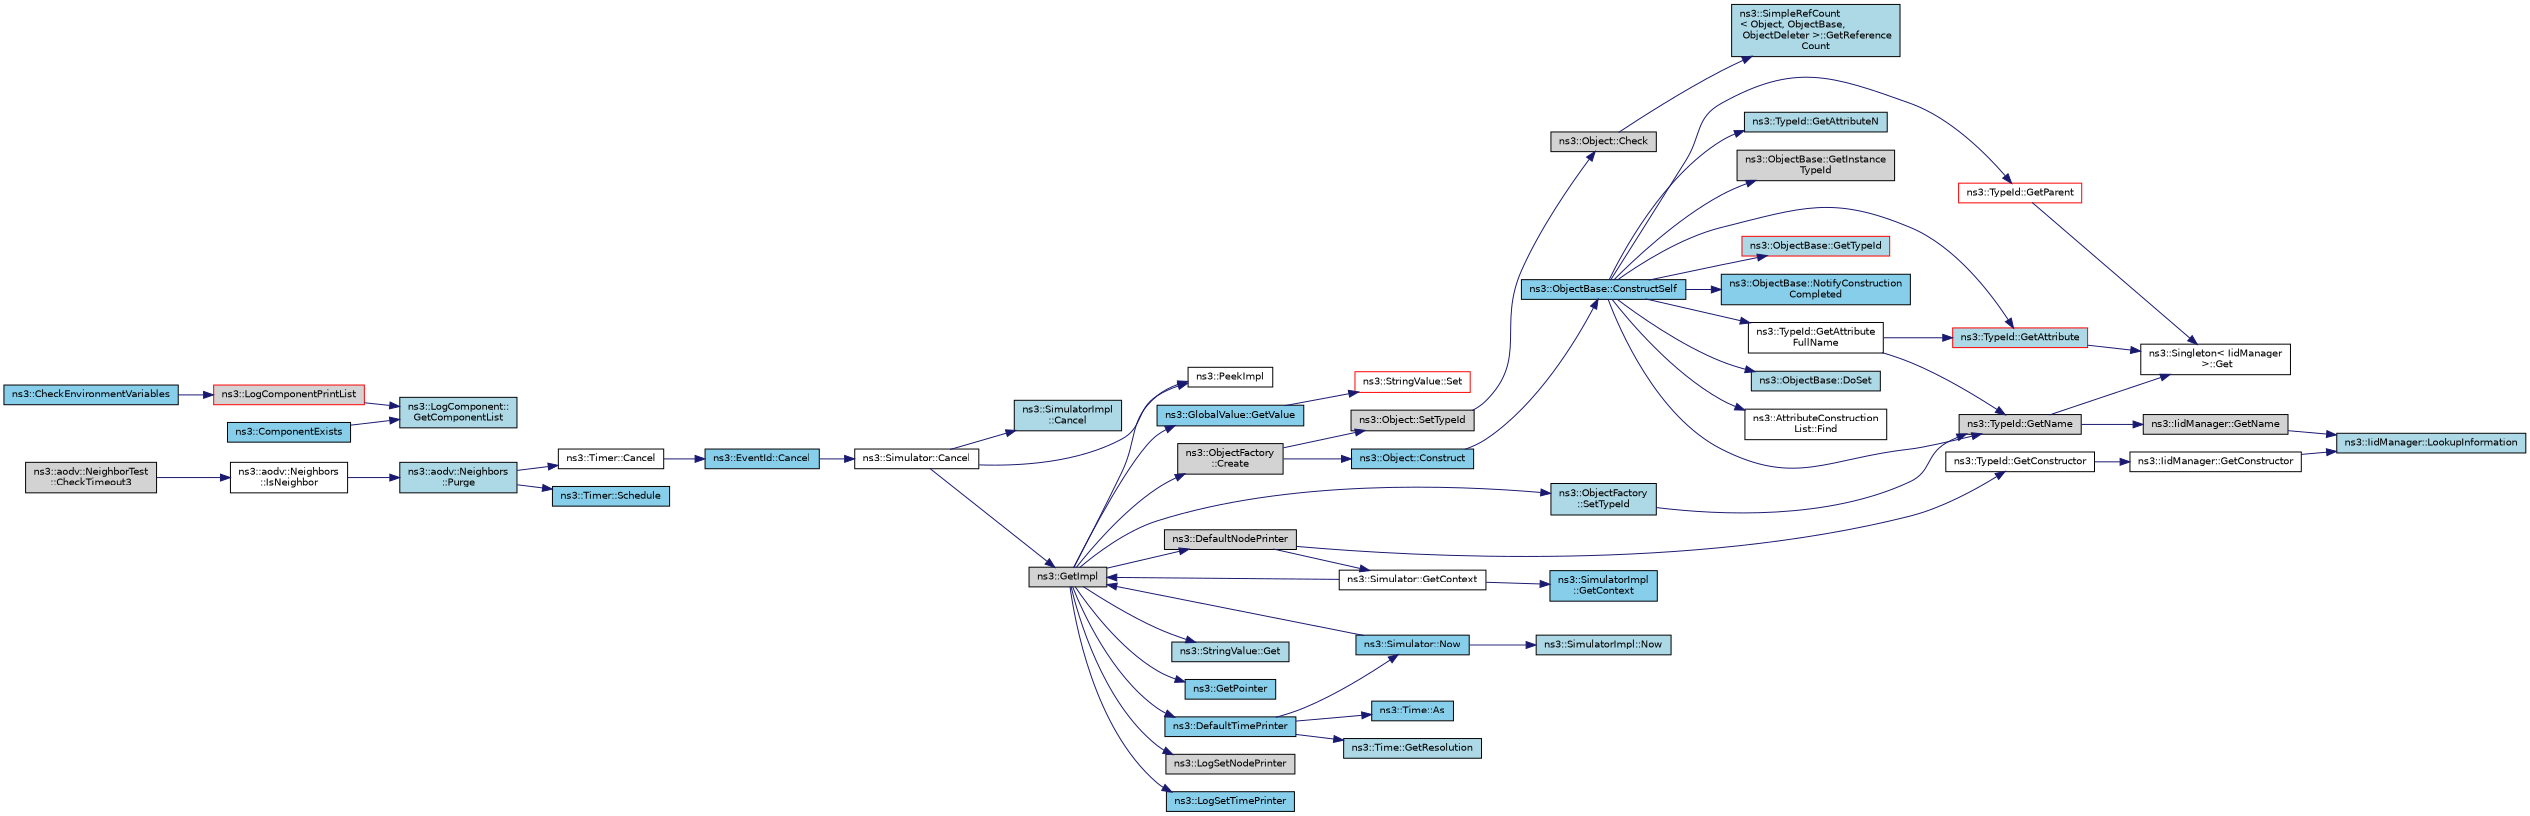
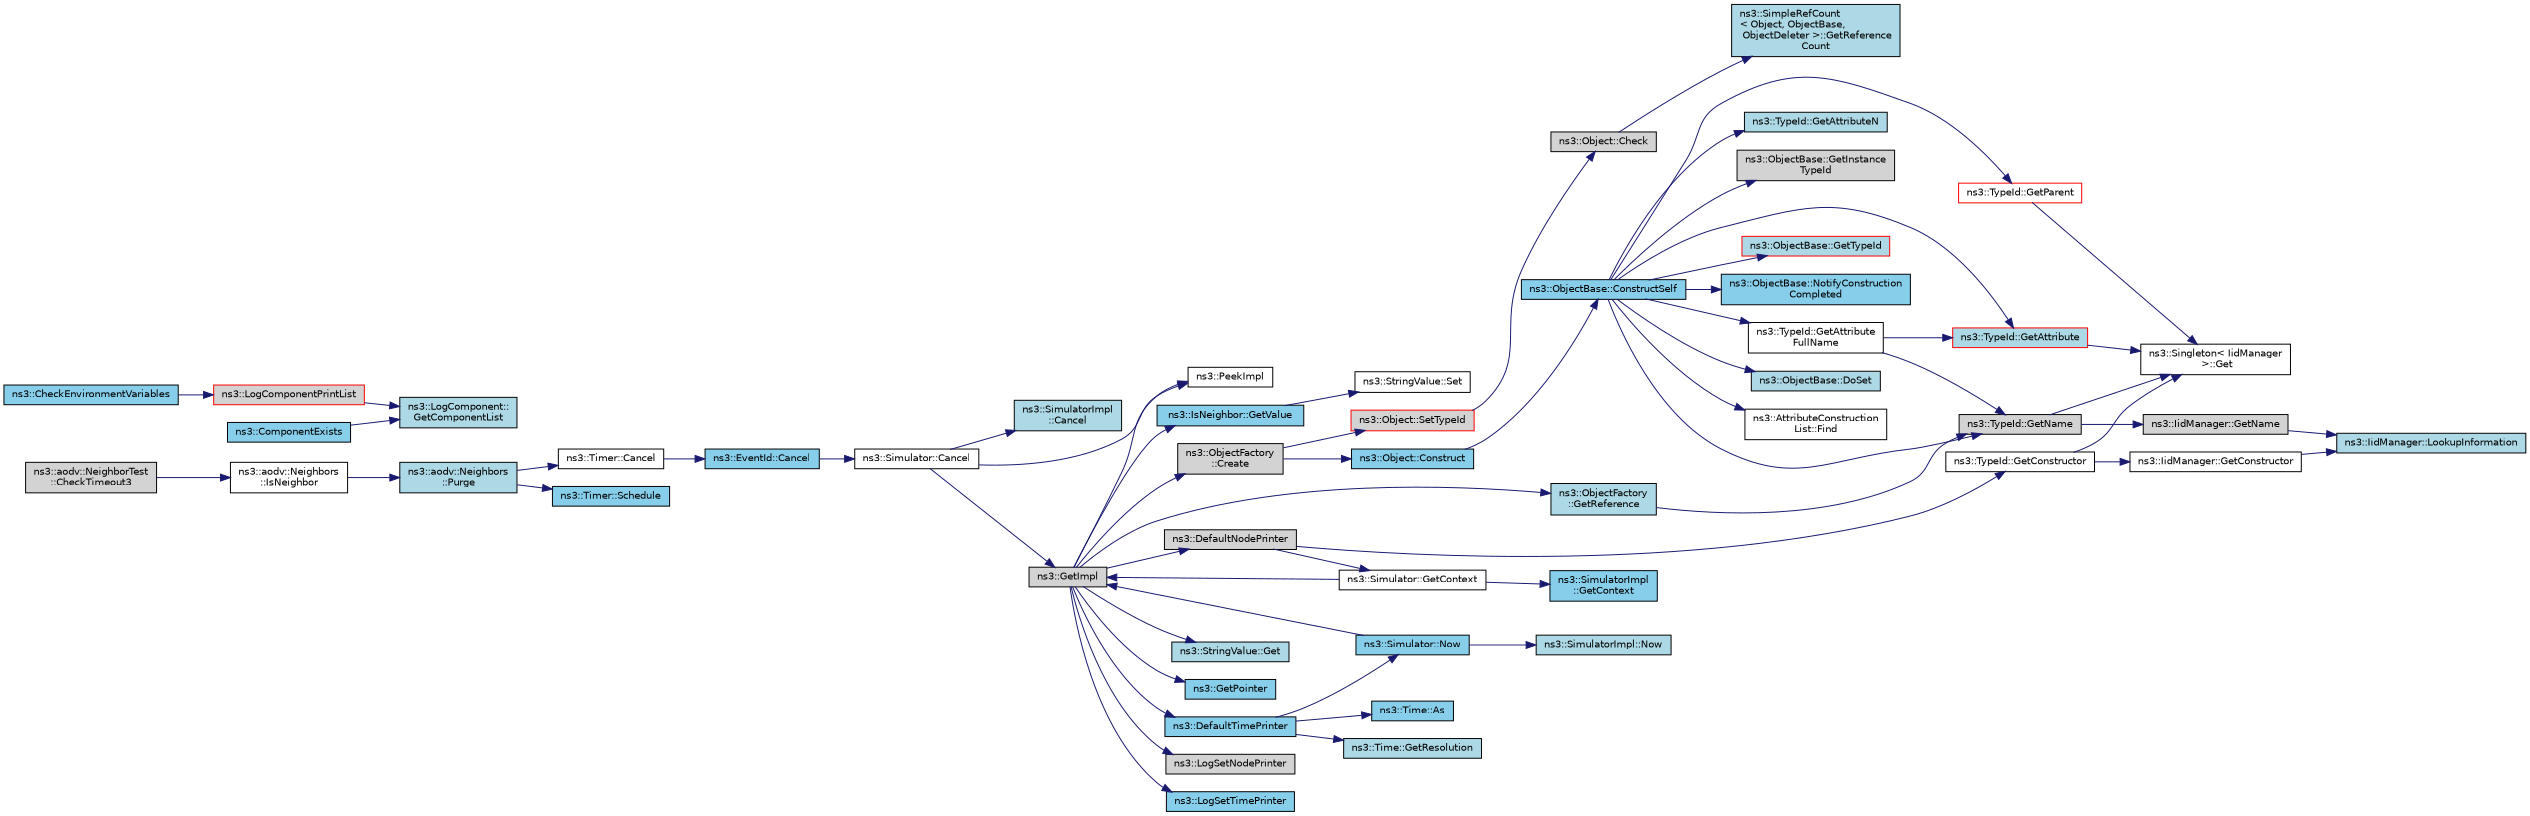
(1413, 382) -> (1413, 382)
none -> (2121, 414)
(1230, 416) -> (1230, 416)
(1413, 420) -> (1413, 420)
(1604, 499) -> (1604, 499)
